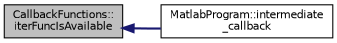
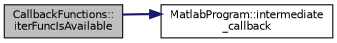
(147, 29) -> (136, 14)
